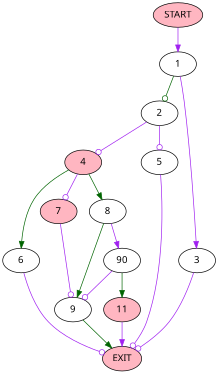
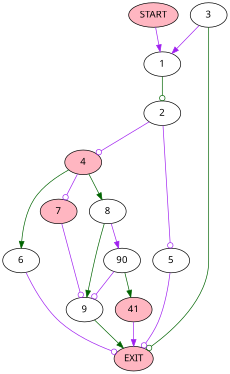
(190, 159) -> (188, 37)
(122, 310) -> (134, 310)
(174, 315) -> (209, 197)
